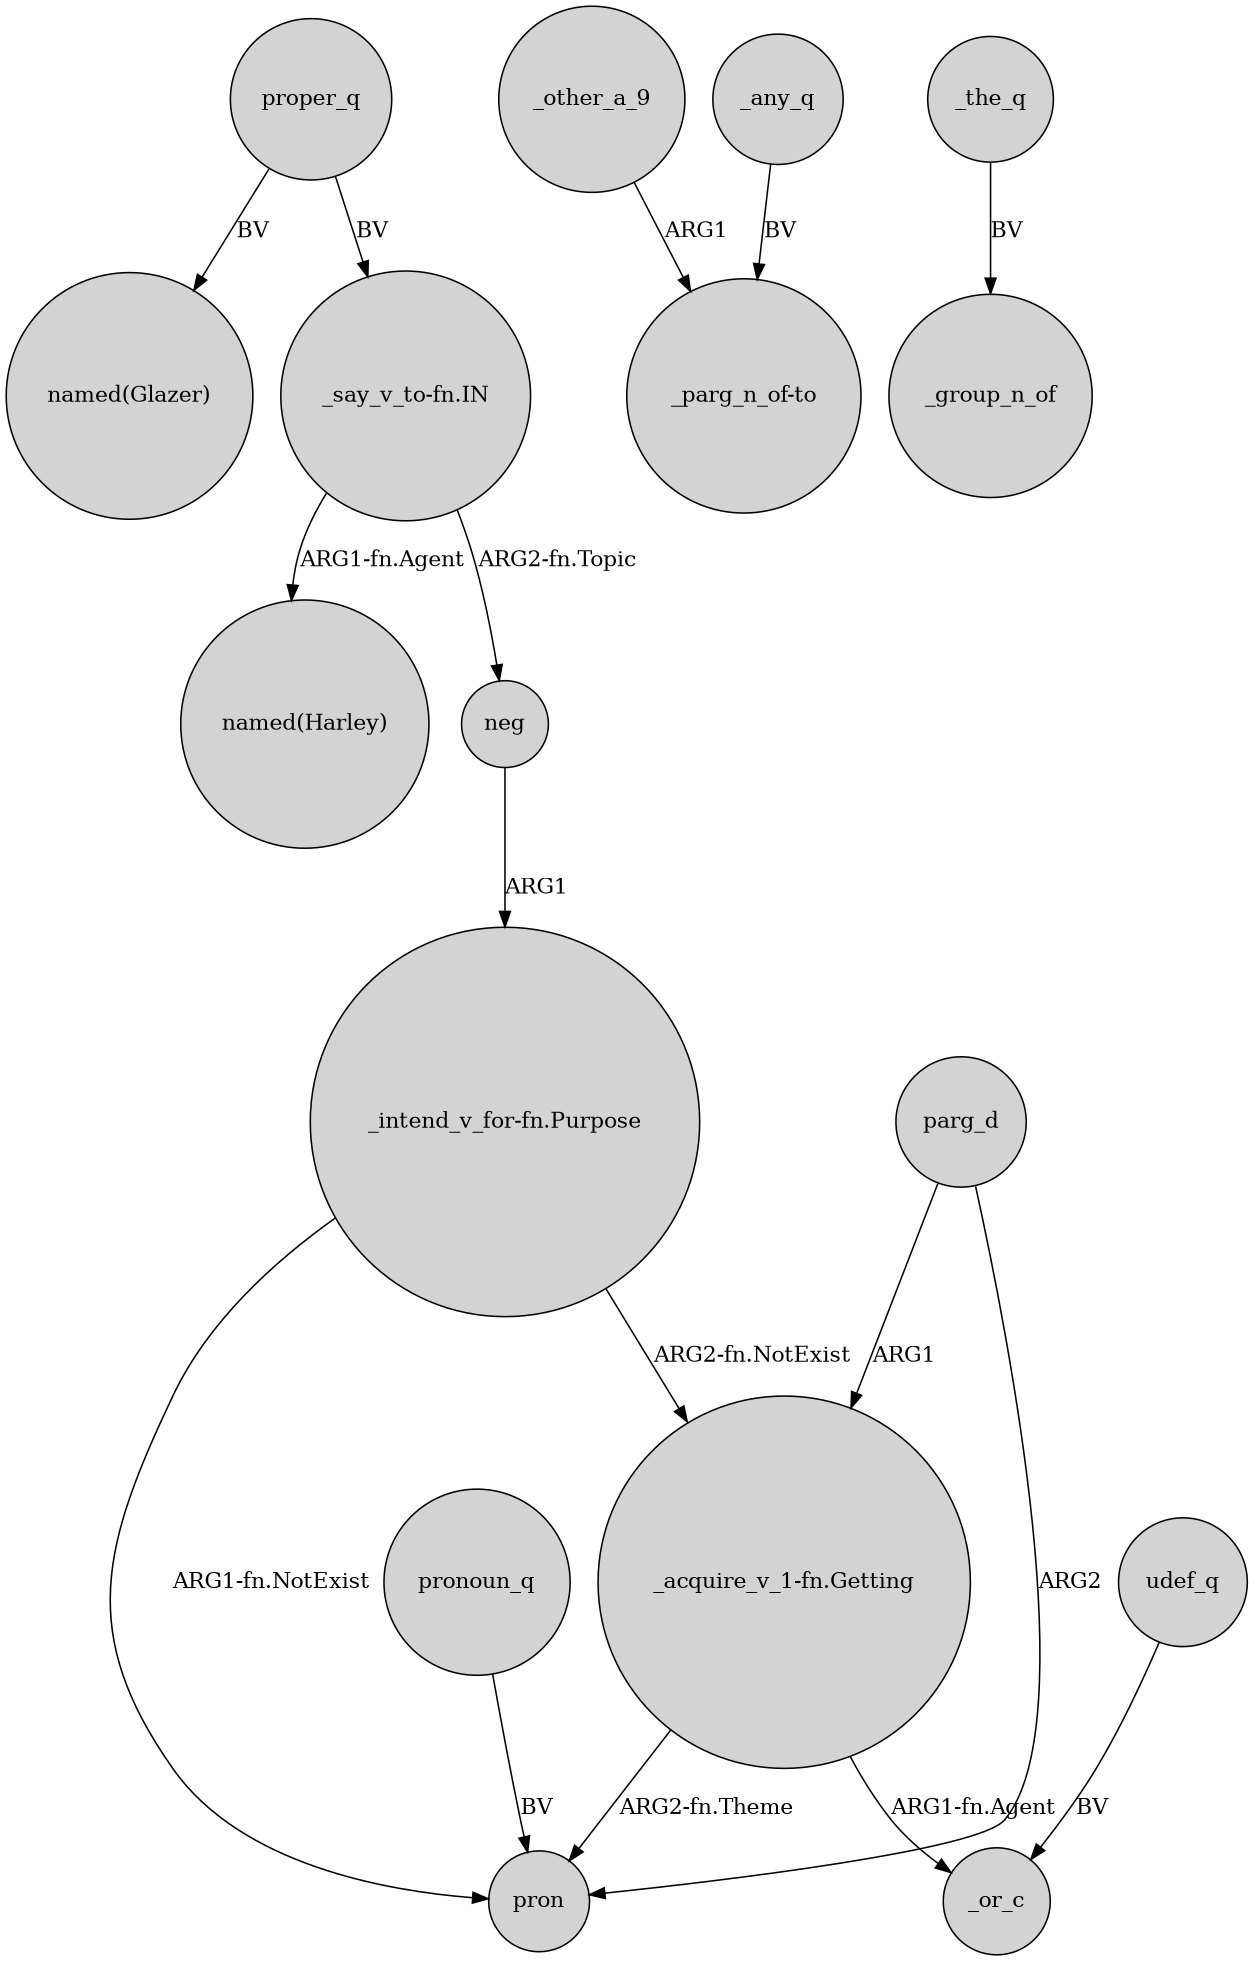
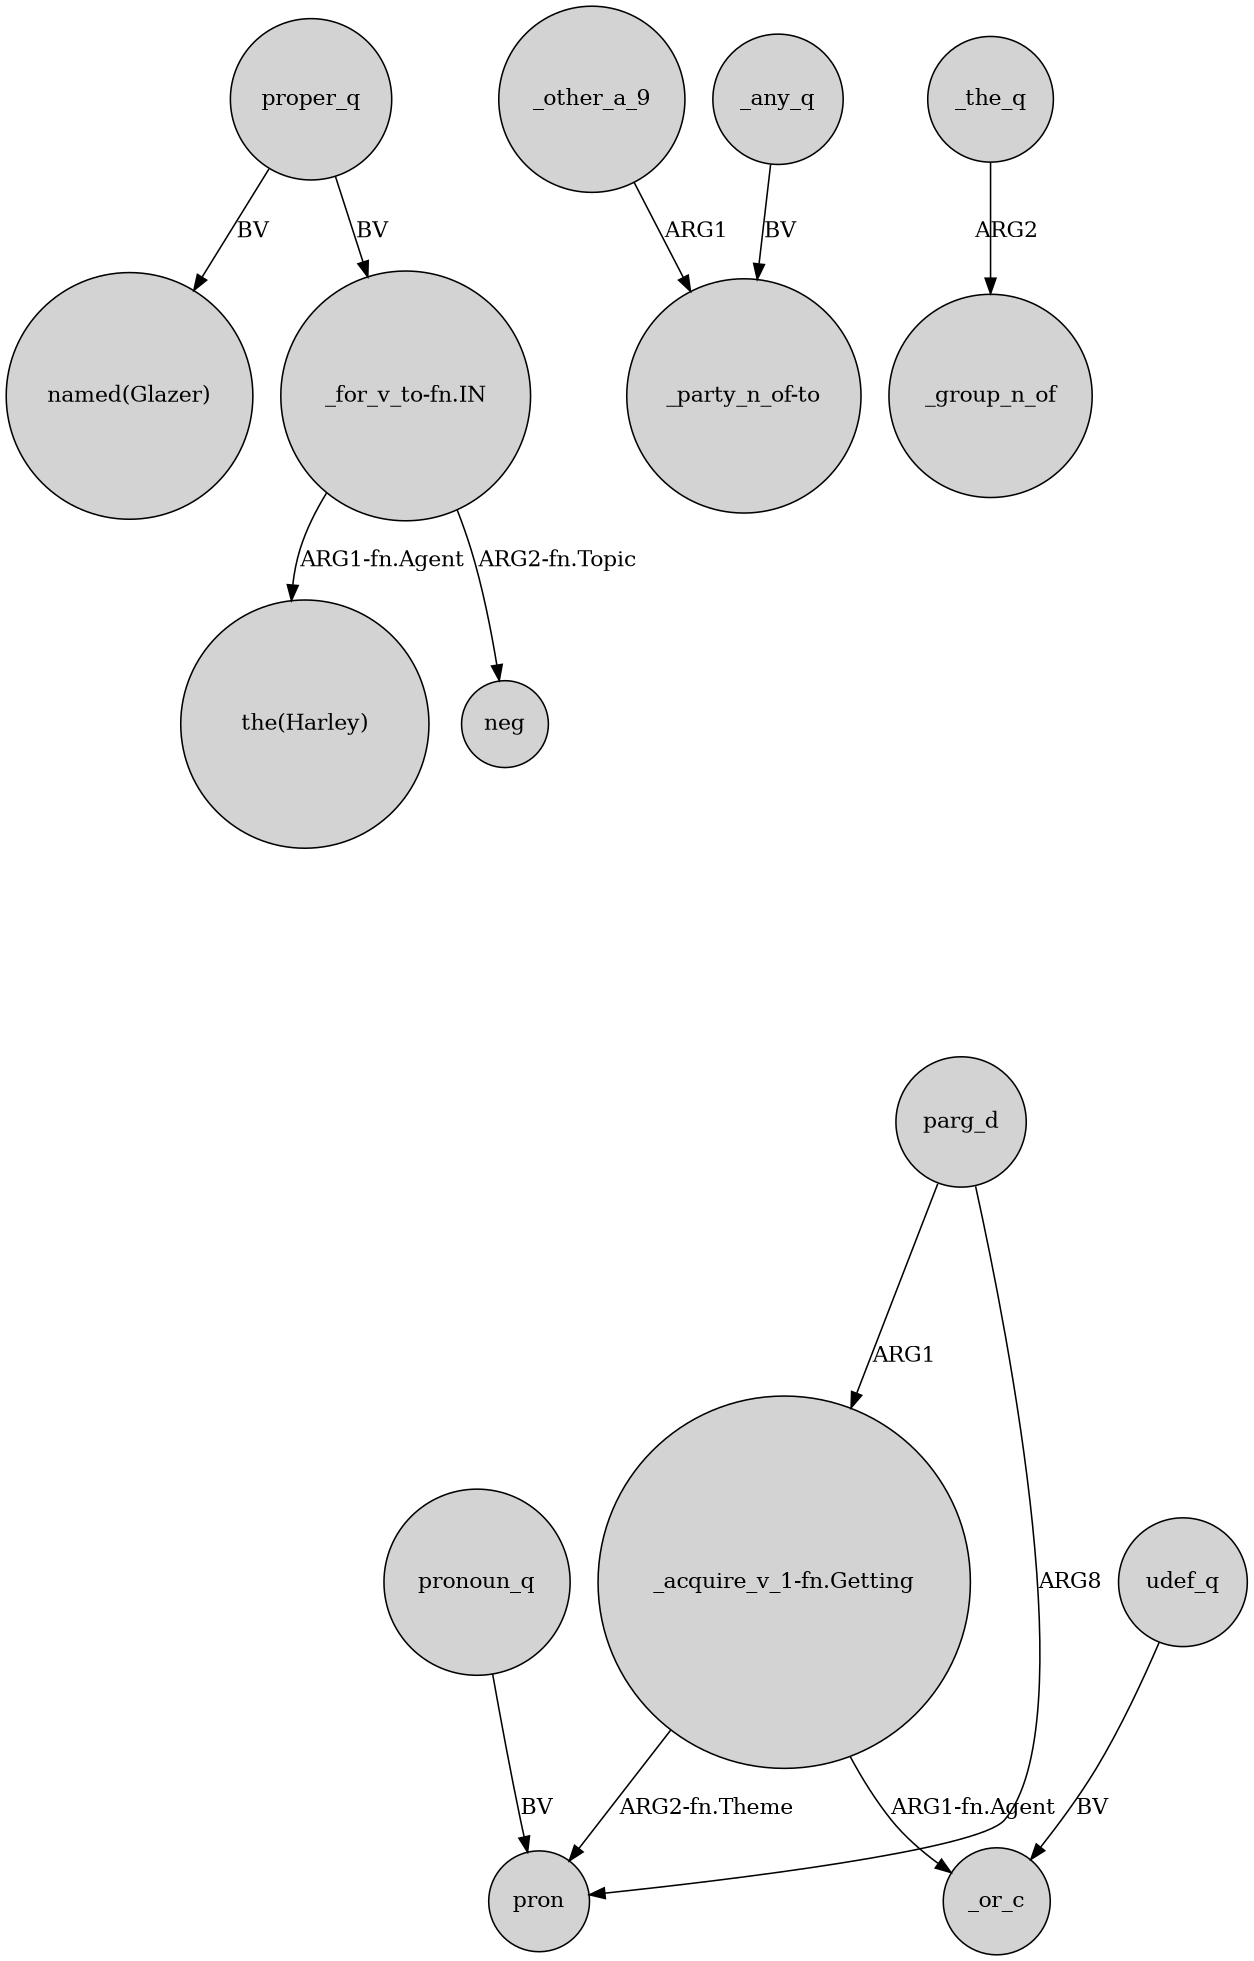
(1007, 231) -> (1007, 231)
(406, 396) -> (406, 396)
(744, 396) -> (744, 396)
(305, 724) -> (305, 724)
(505, 1122) -> none
(1070, 1582) -> (1070, 1582)
